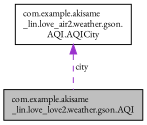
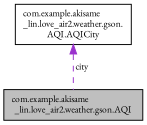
(73, 105) -> (73, 105)
